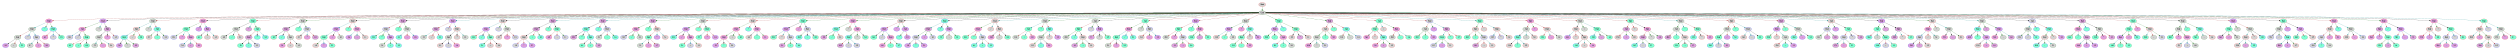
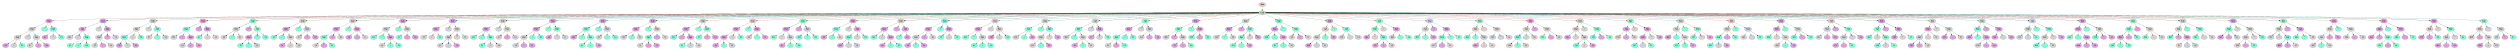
(2413, 37) -> (2413, 37)
